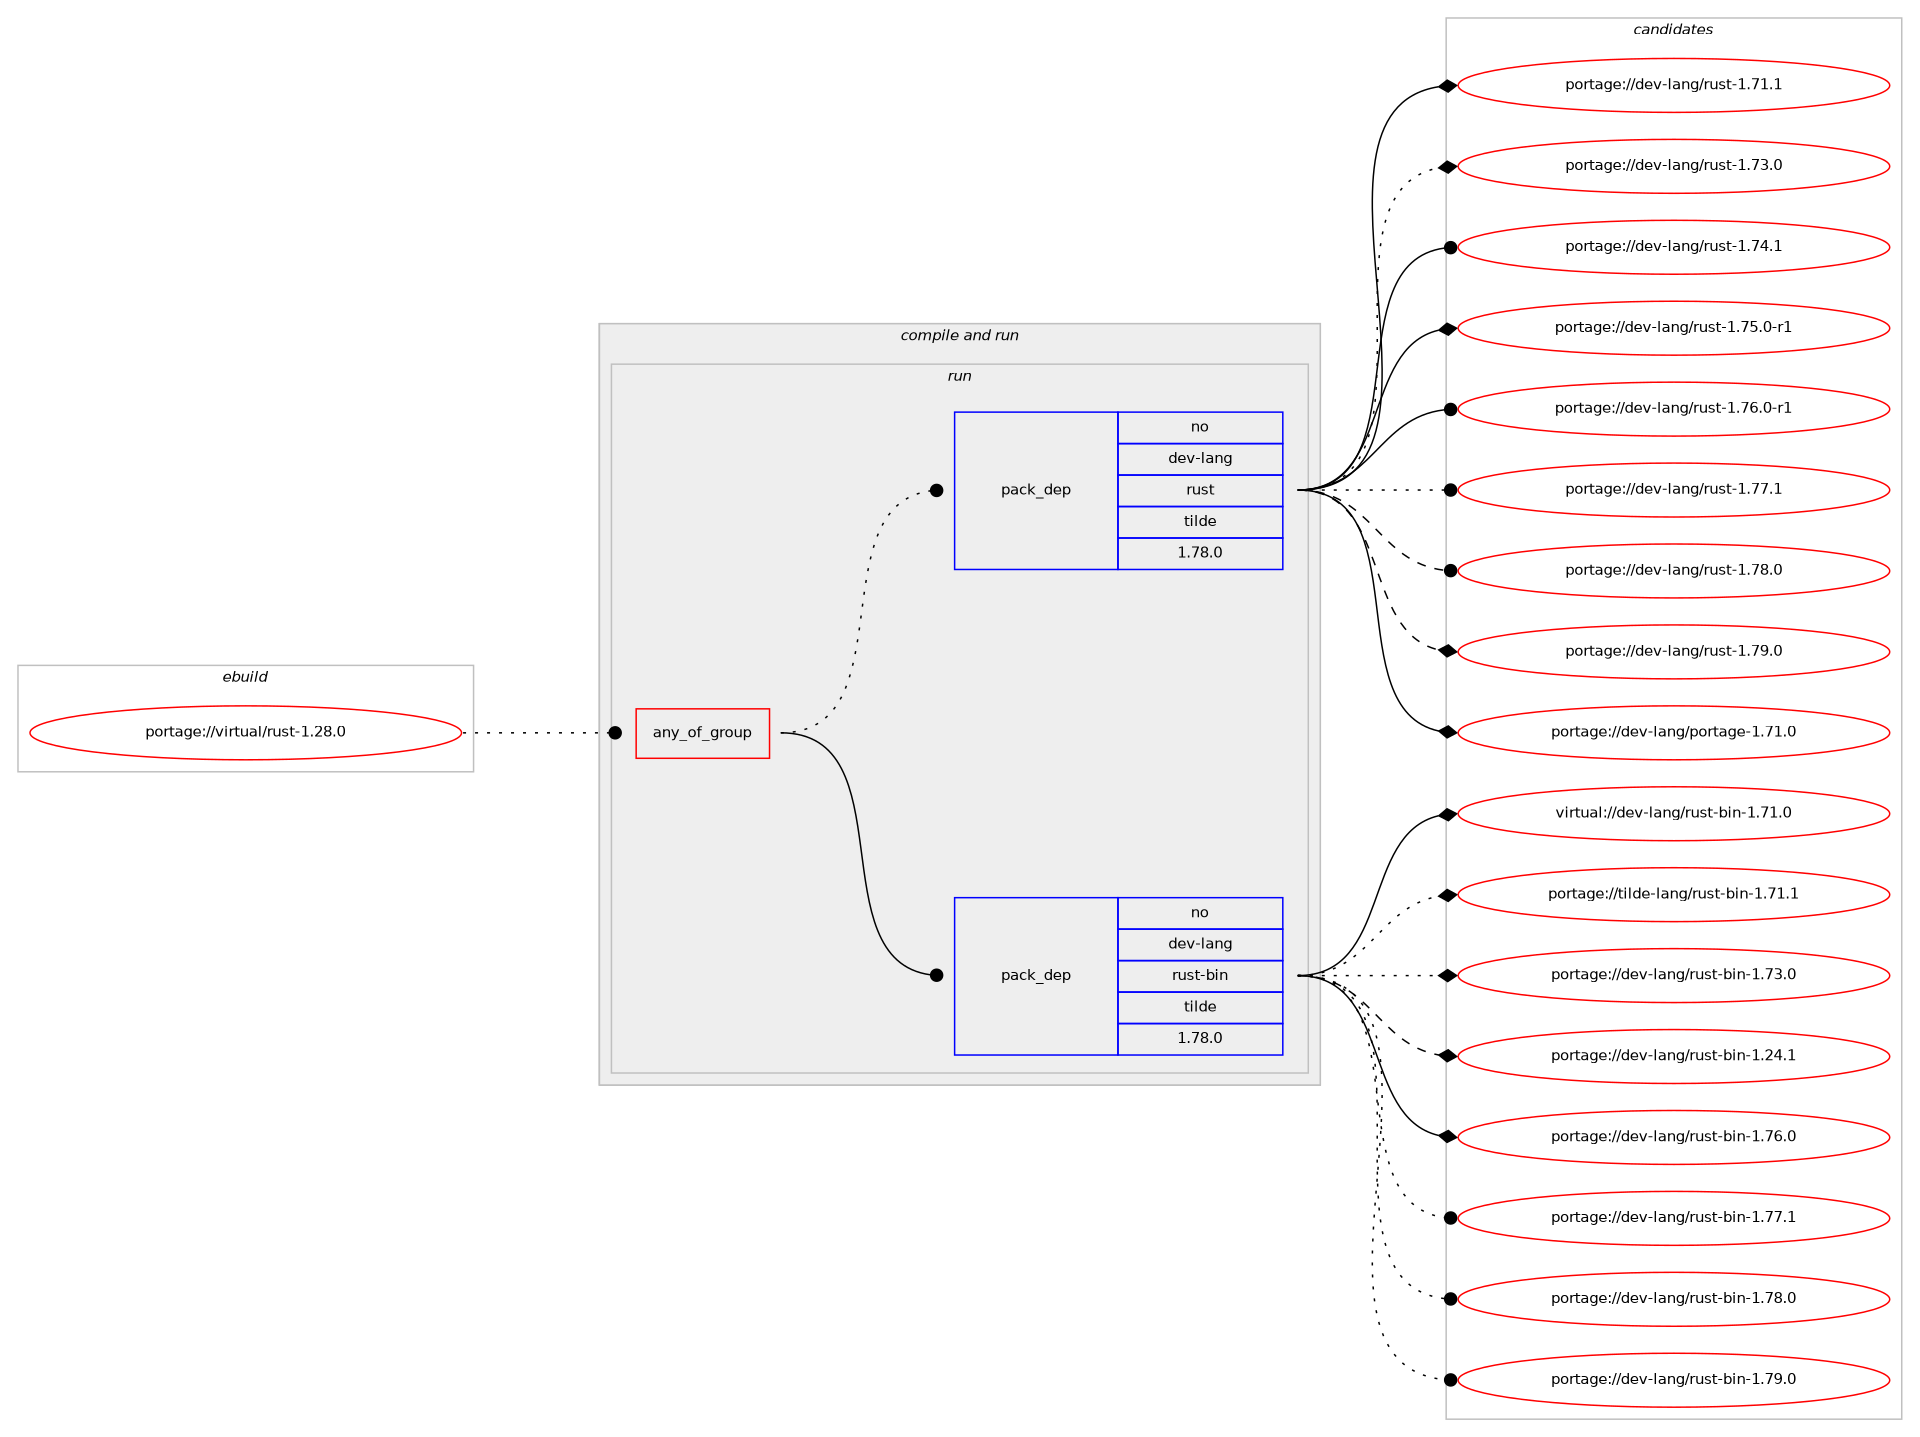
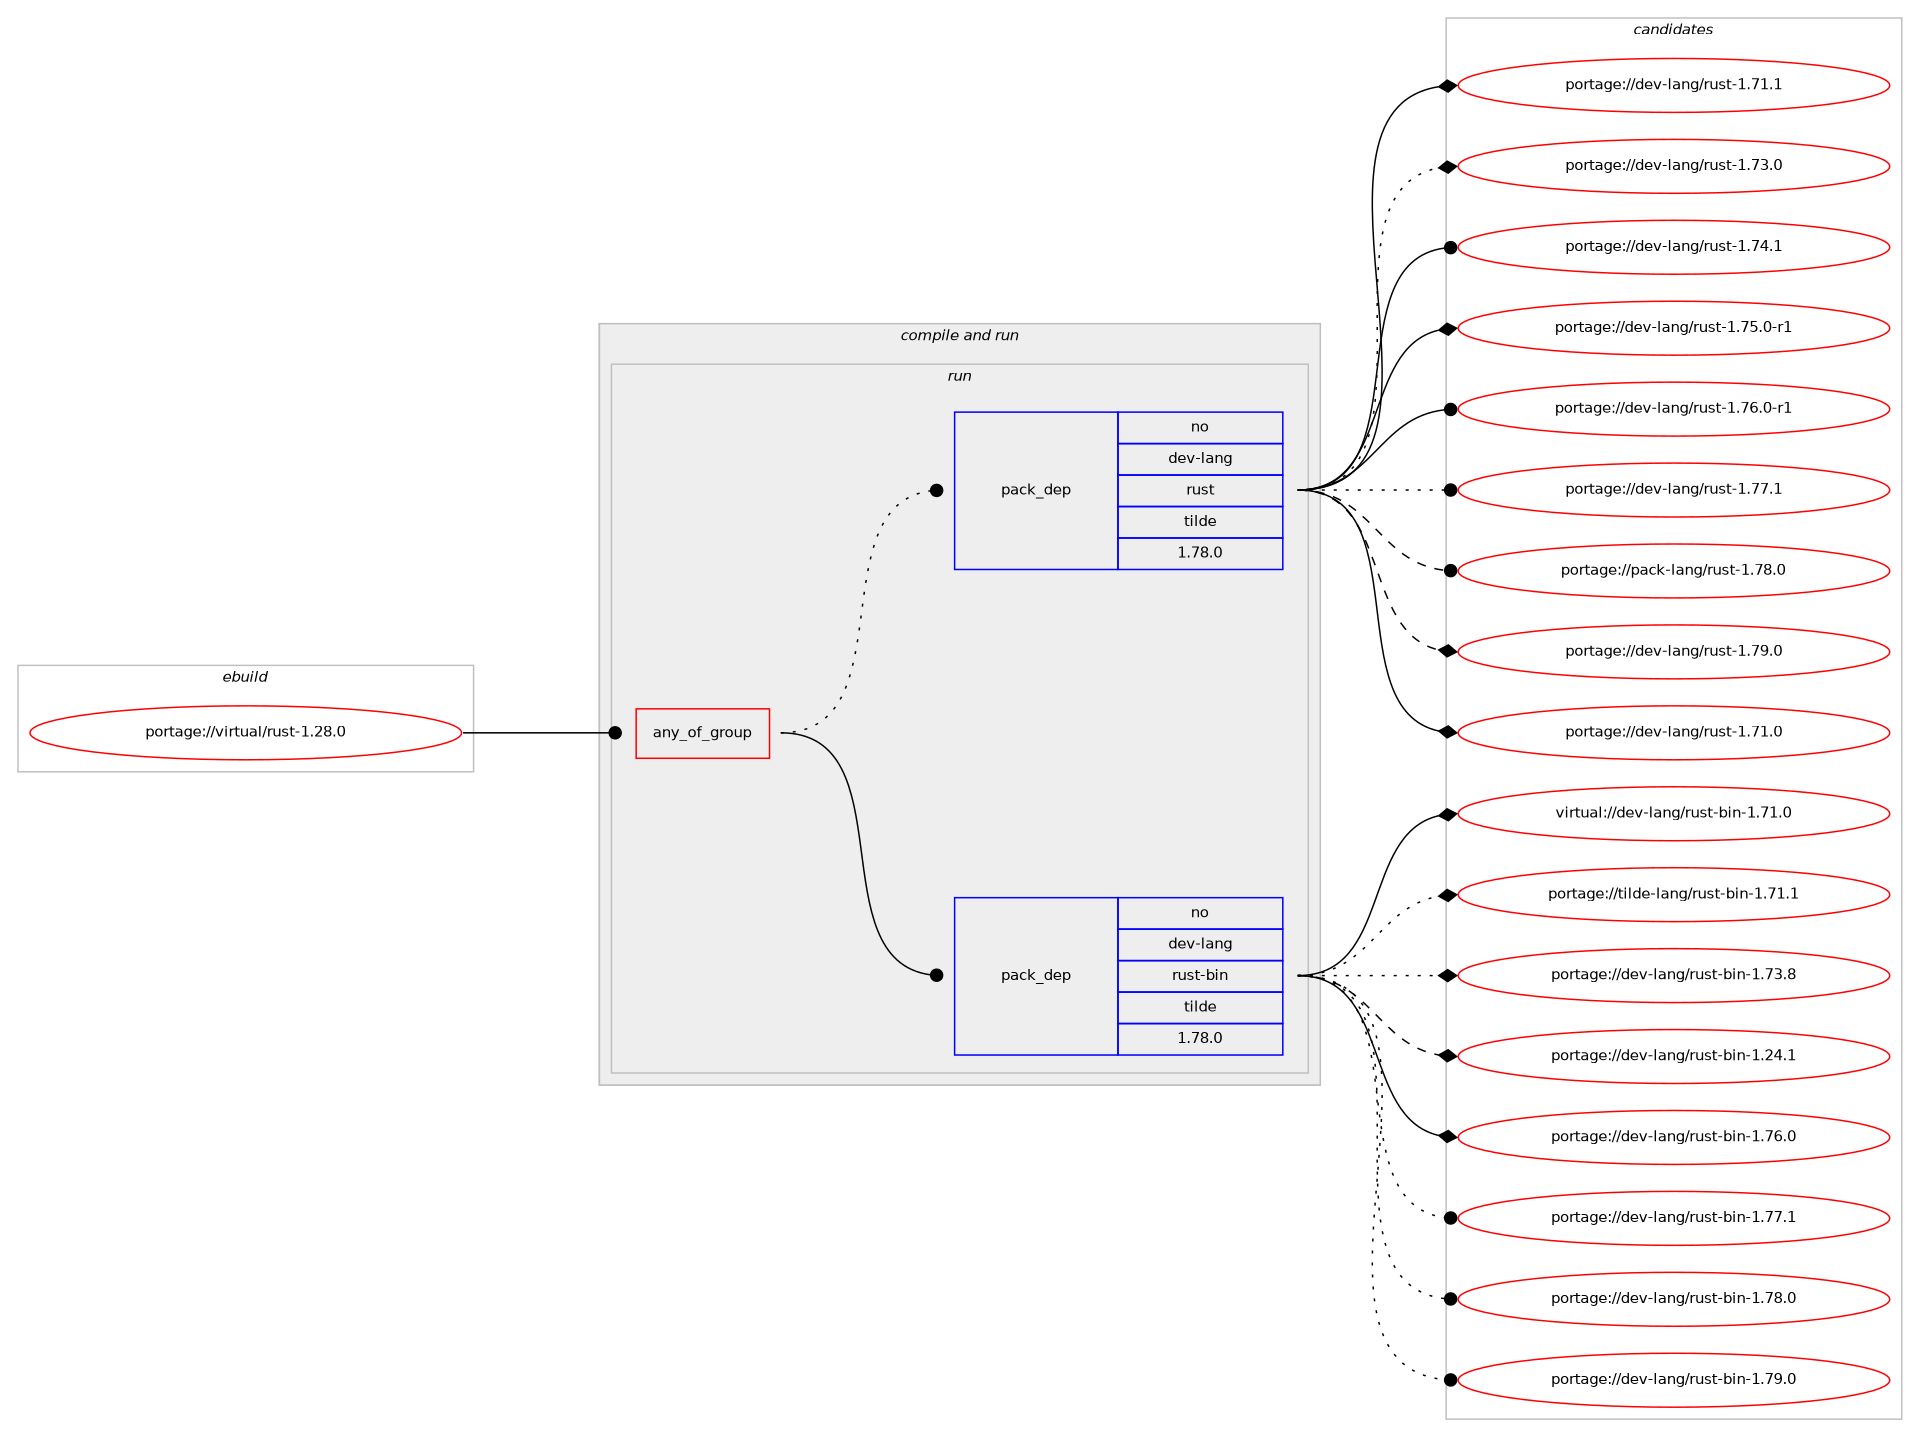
(1674, 571) -> (1674, 571)
(536, 733) -> (536, 733)
(1674, 733) -> (1674, 733)
(1674, 976) -> (1674, 976)
